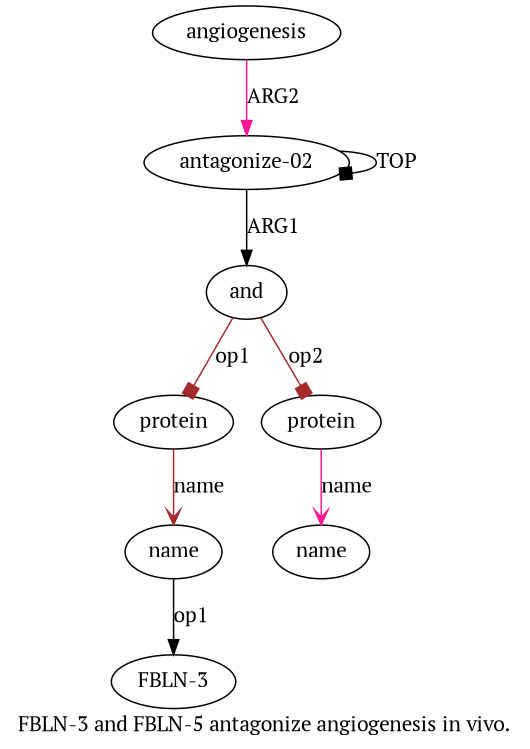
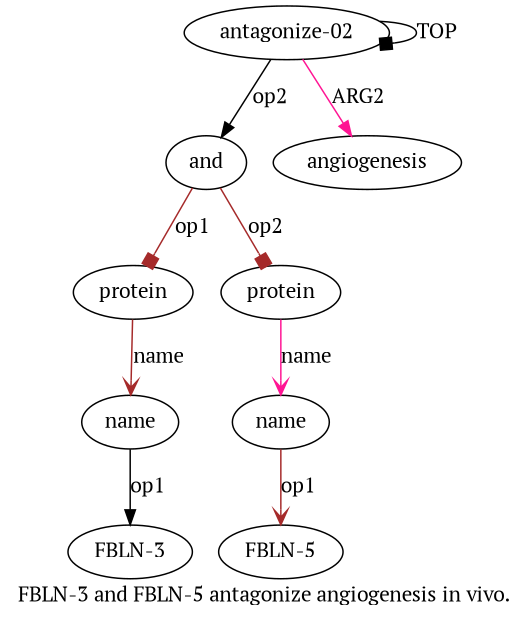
(247, 90) -> (323, 91)
(273, 227) -> (270, 98)
none -> (281, 552)
